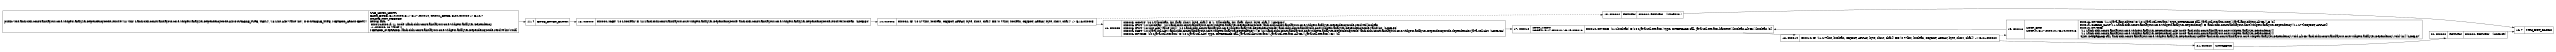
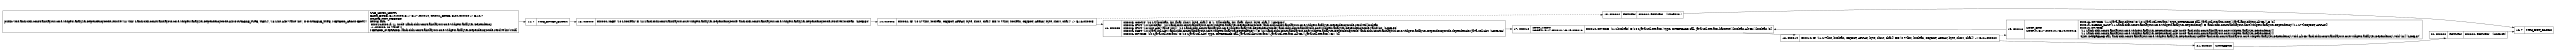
(553, 22) -> (553, 22)
